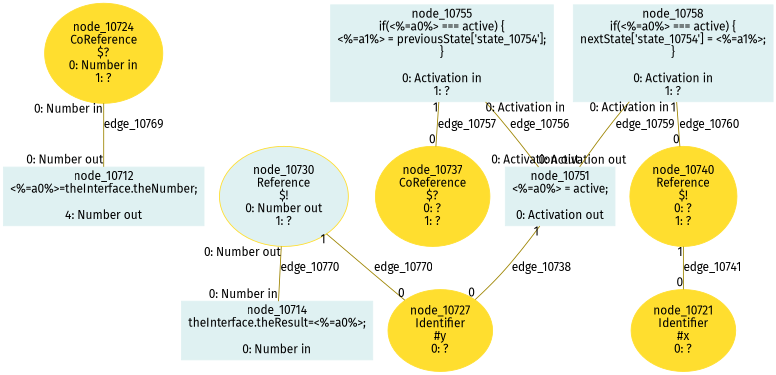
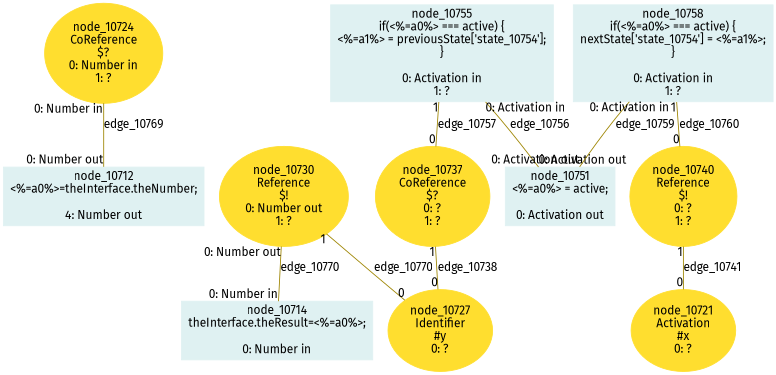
(284, 196) -> (284, 196)
(509, 265) -> (437, 268)
(683, 331) -> (683, 331)
